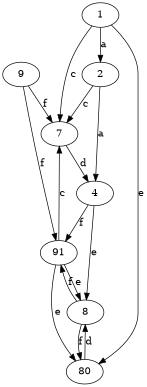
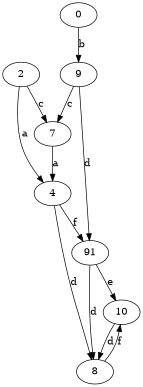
none -> (79, 15)
(100, 15) -> none
(45, 104) -> (70, 104)
(42, 164) -> (87, 164)
(83, 164) -> (56, 164)
(59, 197) -> none
(94, 253) -> (74, 283)
(78, 283) -> (94, 312)
(68, 287) -> none
(85, 372) -> (122, 312)
